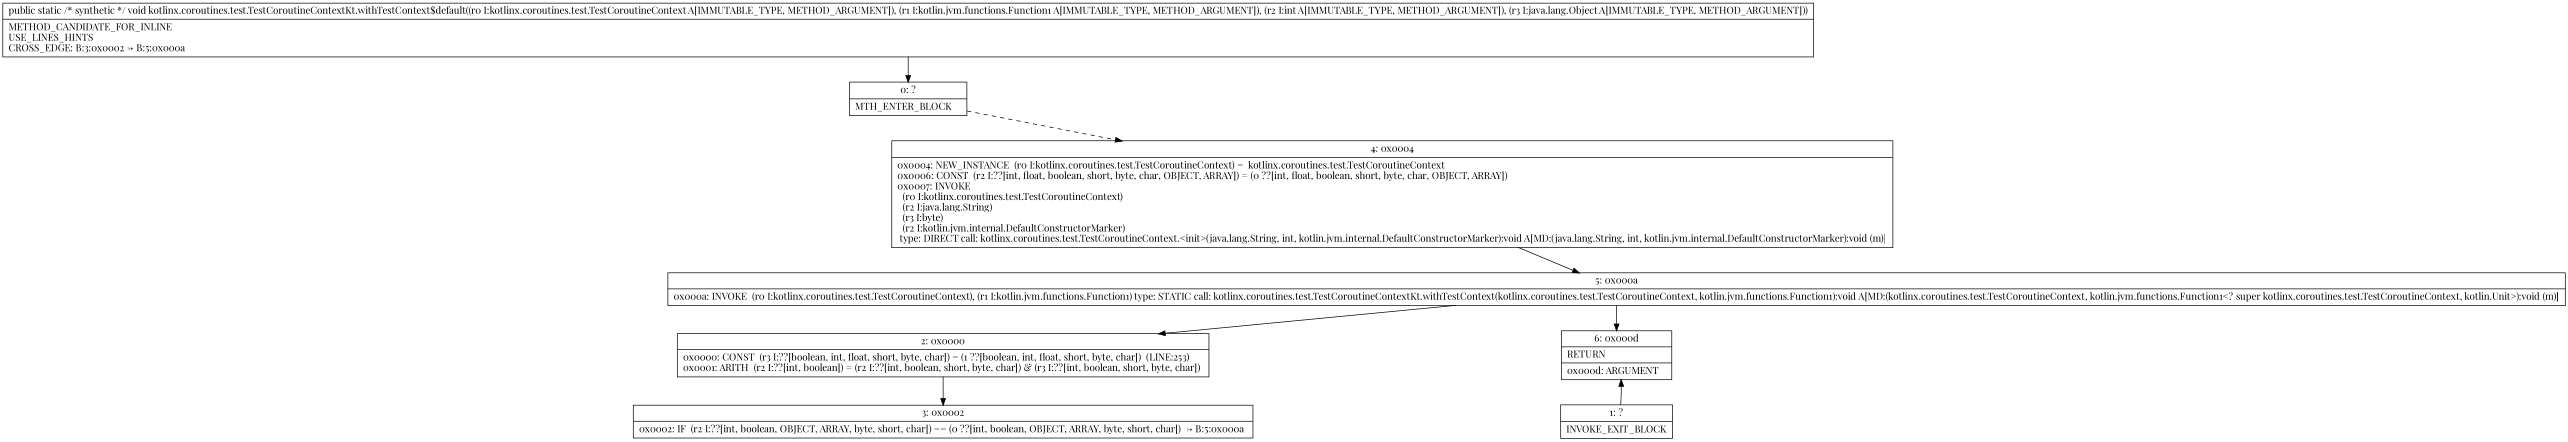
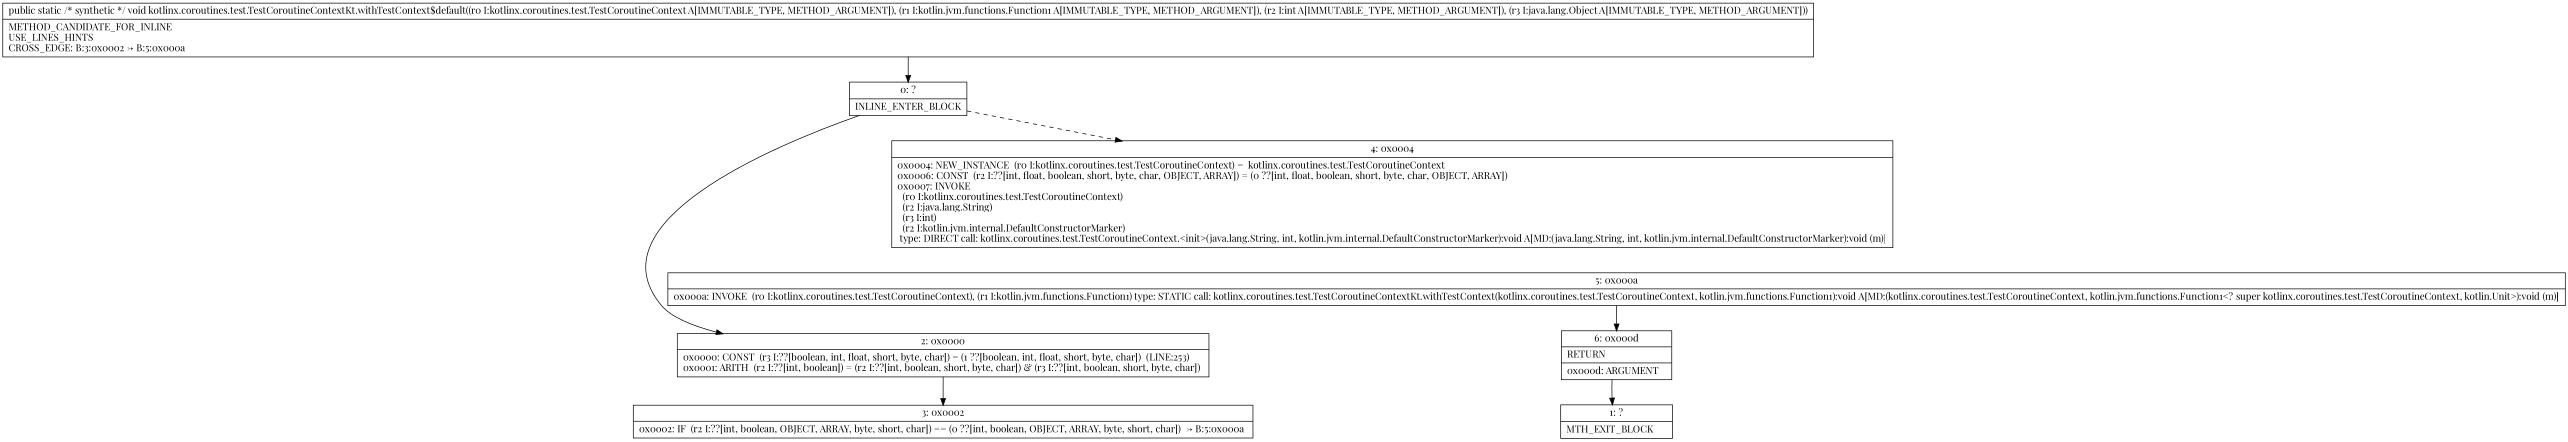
(904, 107) -> (908, 107)
(920, 218) -> (917, 218)
(1545, 259) -> none
(1311, 319) -> (692, 199)
(1621, 396) -> (1612, 389)
(1617, 430) -> (1610, 430)
